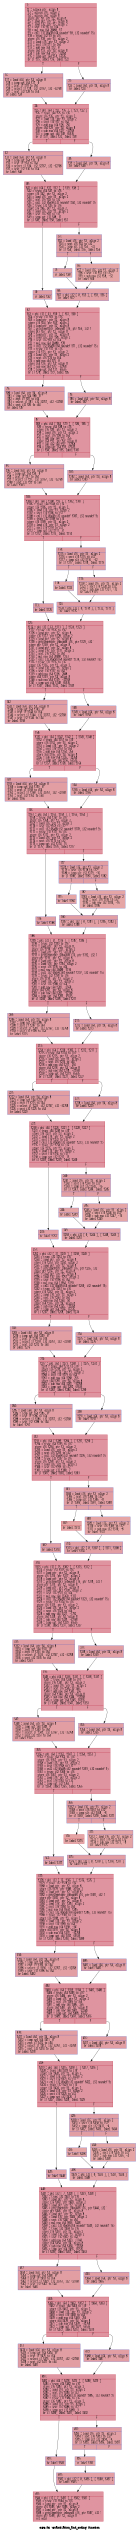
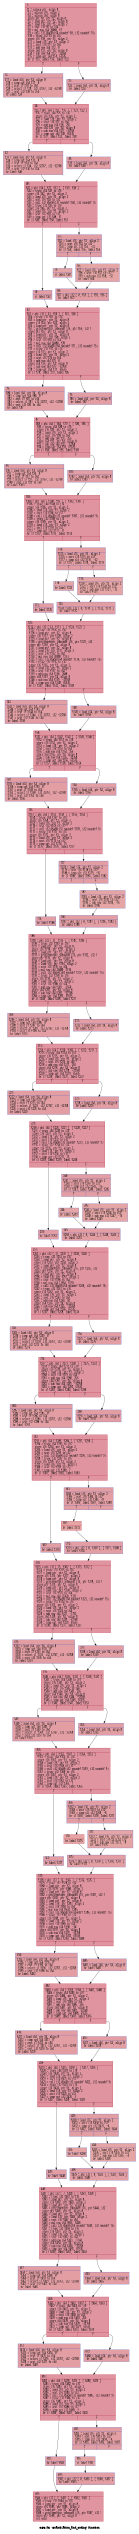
(66, 899) -> none
(108, 1526) -> none
